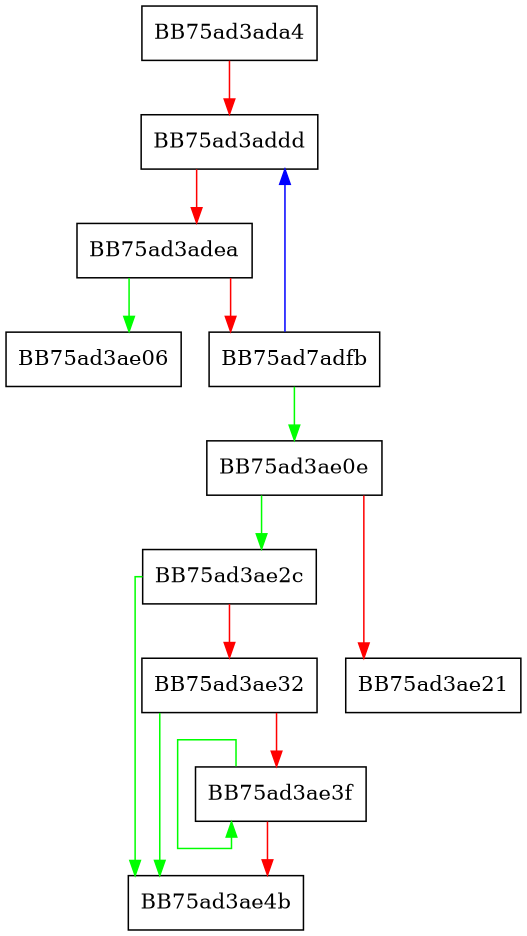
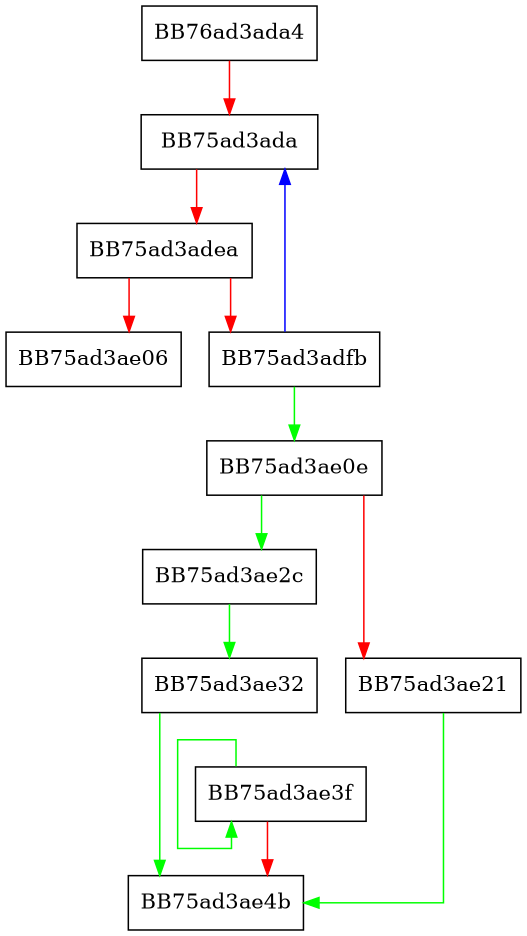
(229, 33) -> (229, 33)
(229, 142) -> (229, 142)
(129, 297) -> (129, 297)
(294, 359) -> (294, 359)
(229, 623) -> (229, 623)
(135, 715) -> (443, 870)
(277, 732) -> none
